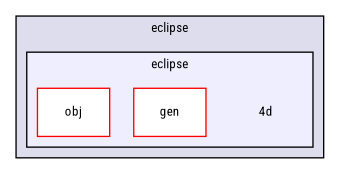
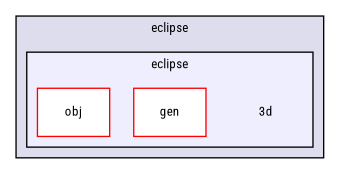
(266, 112) -> (266, 112)
